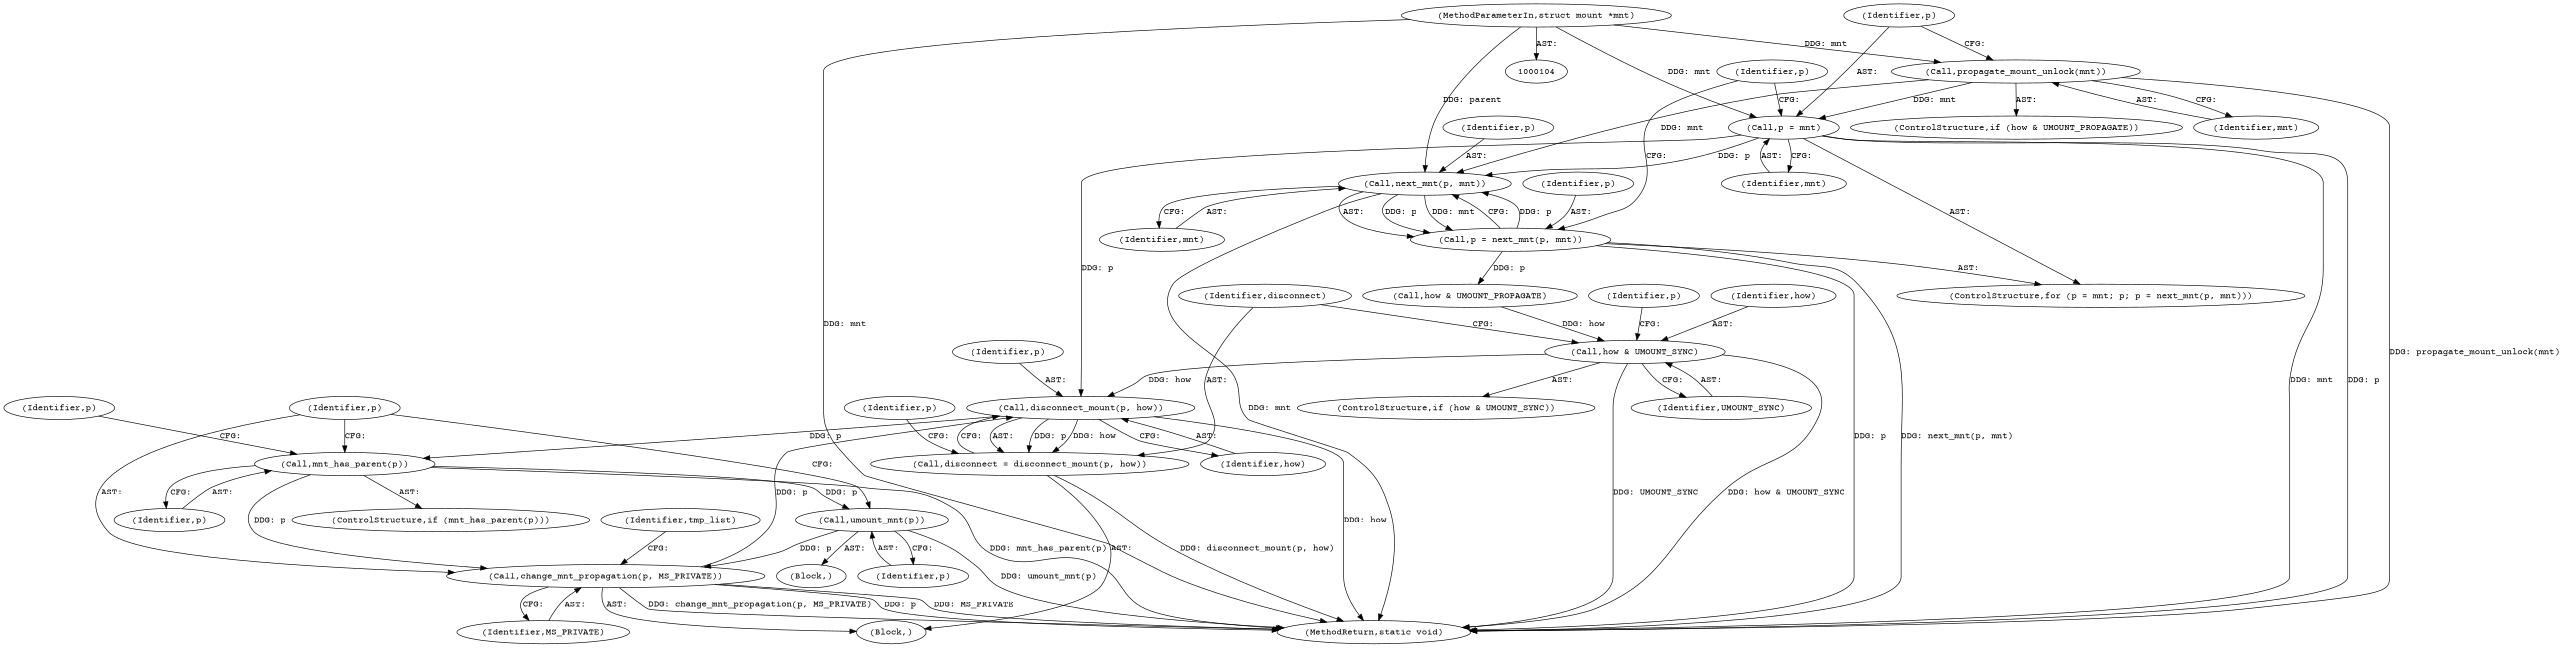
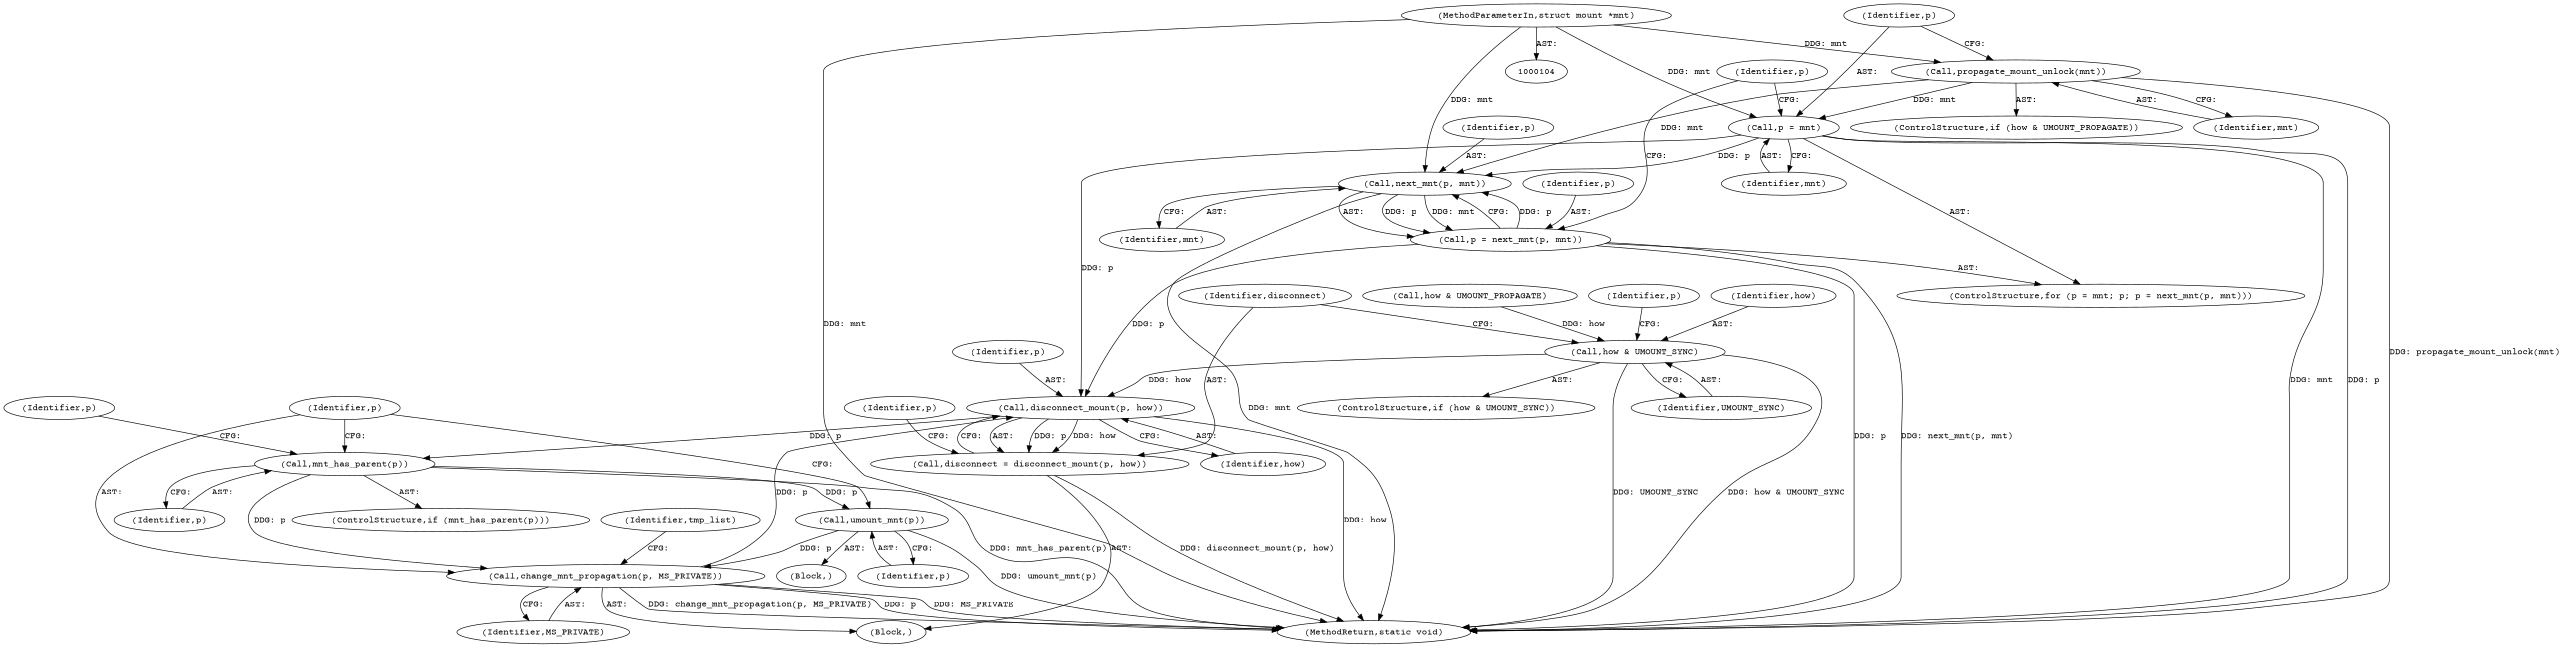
(1472, 100) -> (1472, 100)
(1492, 265) -> (1226, 267)
